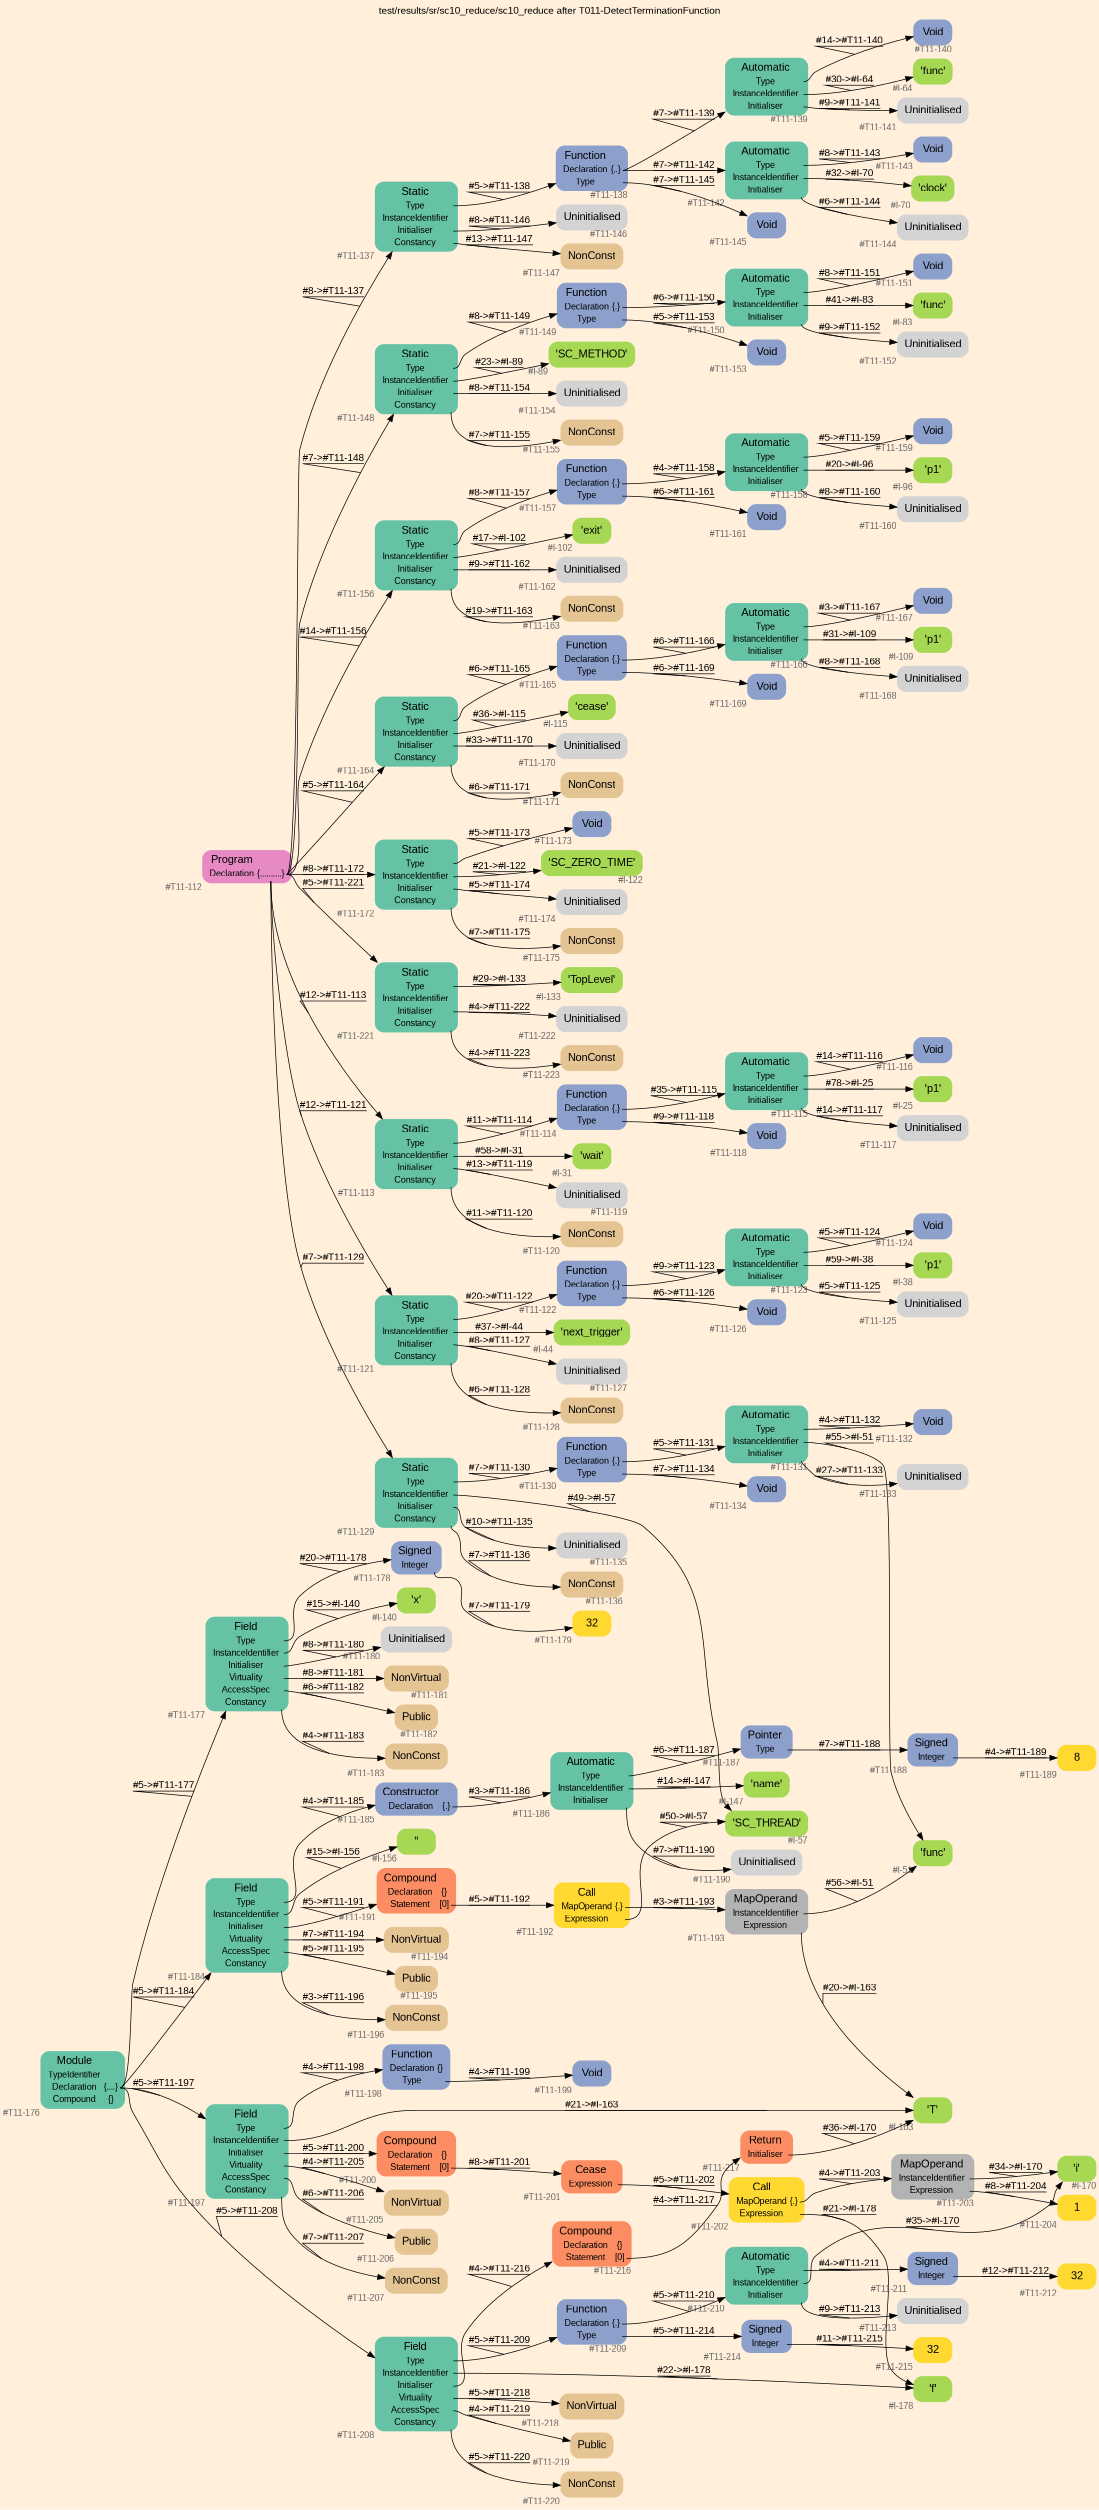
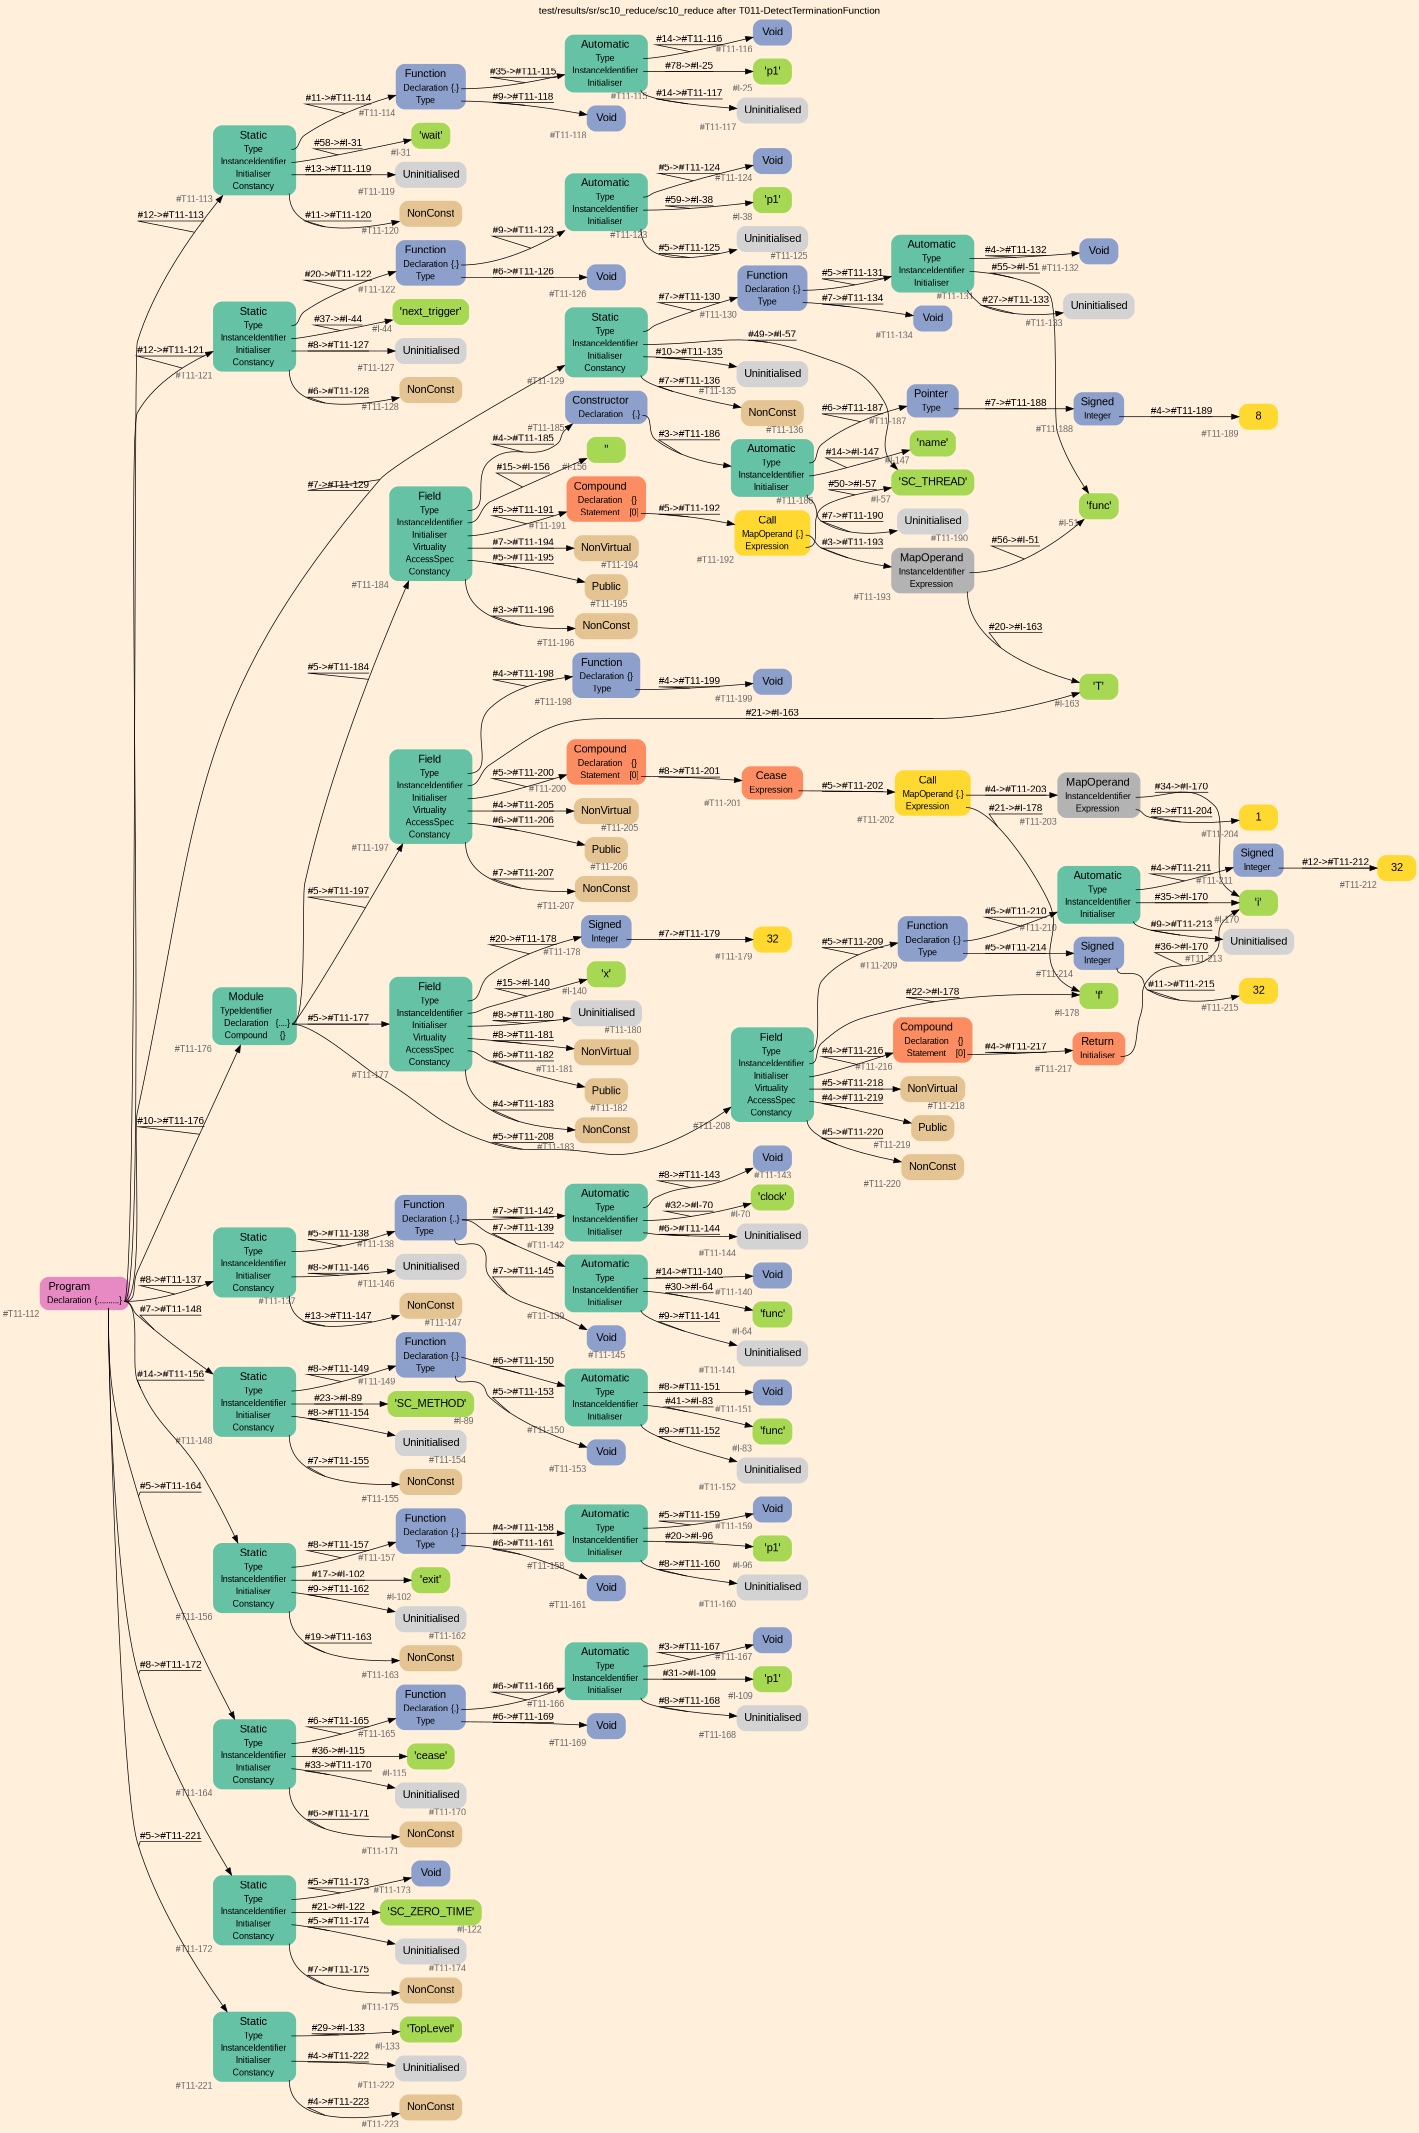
none -> (180, 1178)
(849, 2145) -> (1161, 970)
